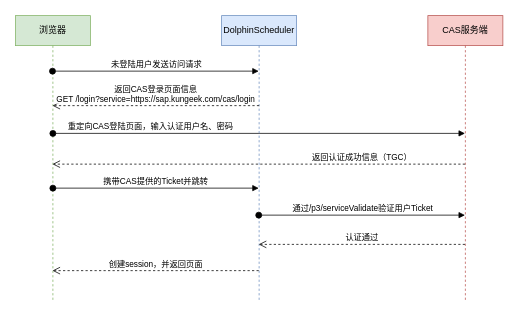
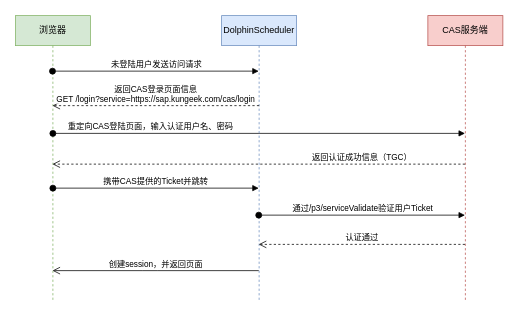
(158, 270) -> (158, 270)
